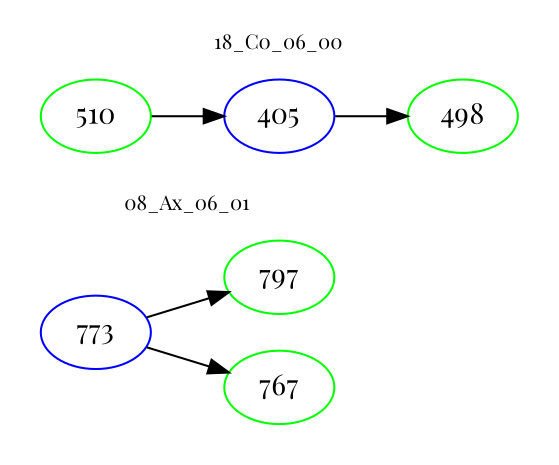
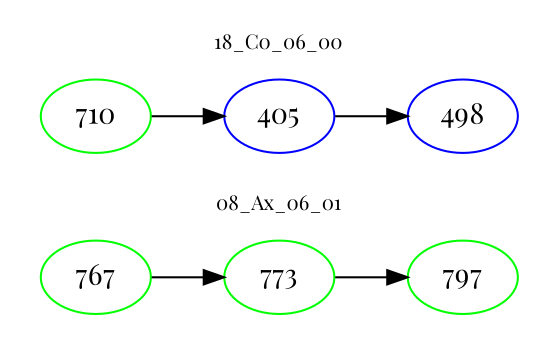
(96, 116) -> (96, 116)
(463, 116) -> (463, 116)
(96, 332) -> (279, 277)
(178, 357) -> (178, 277)
